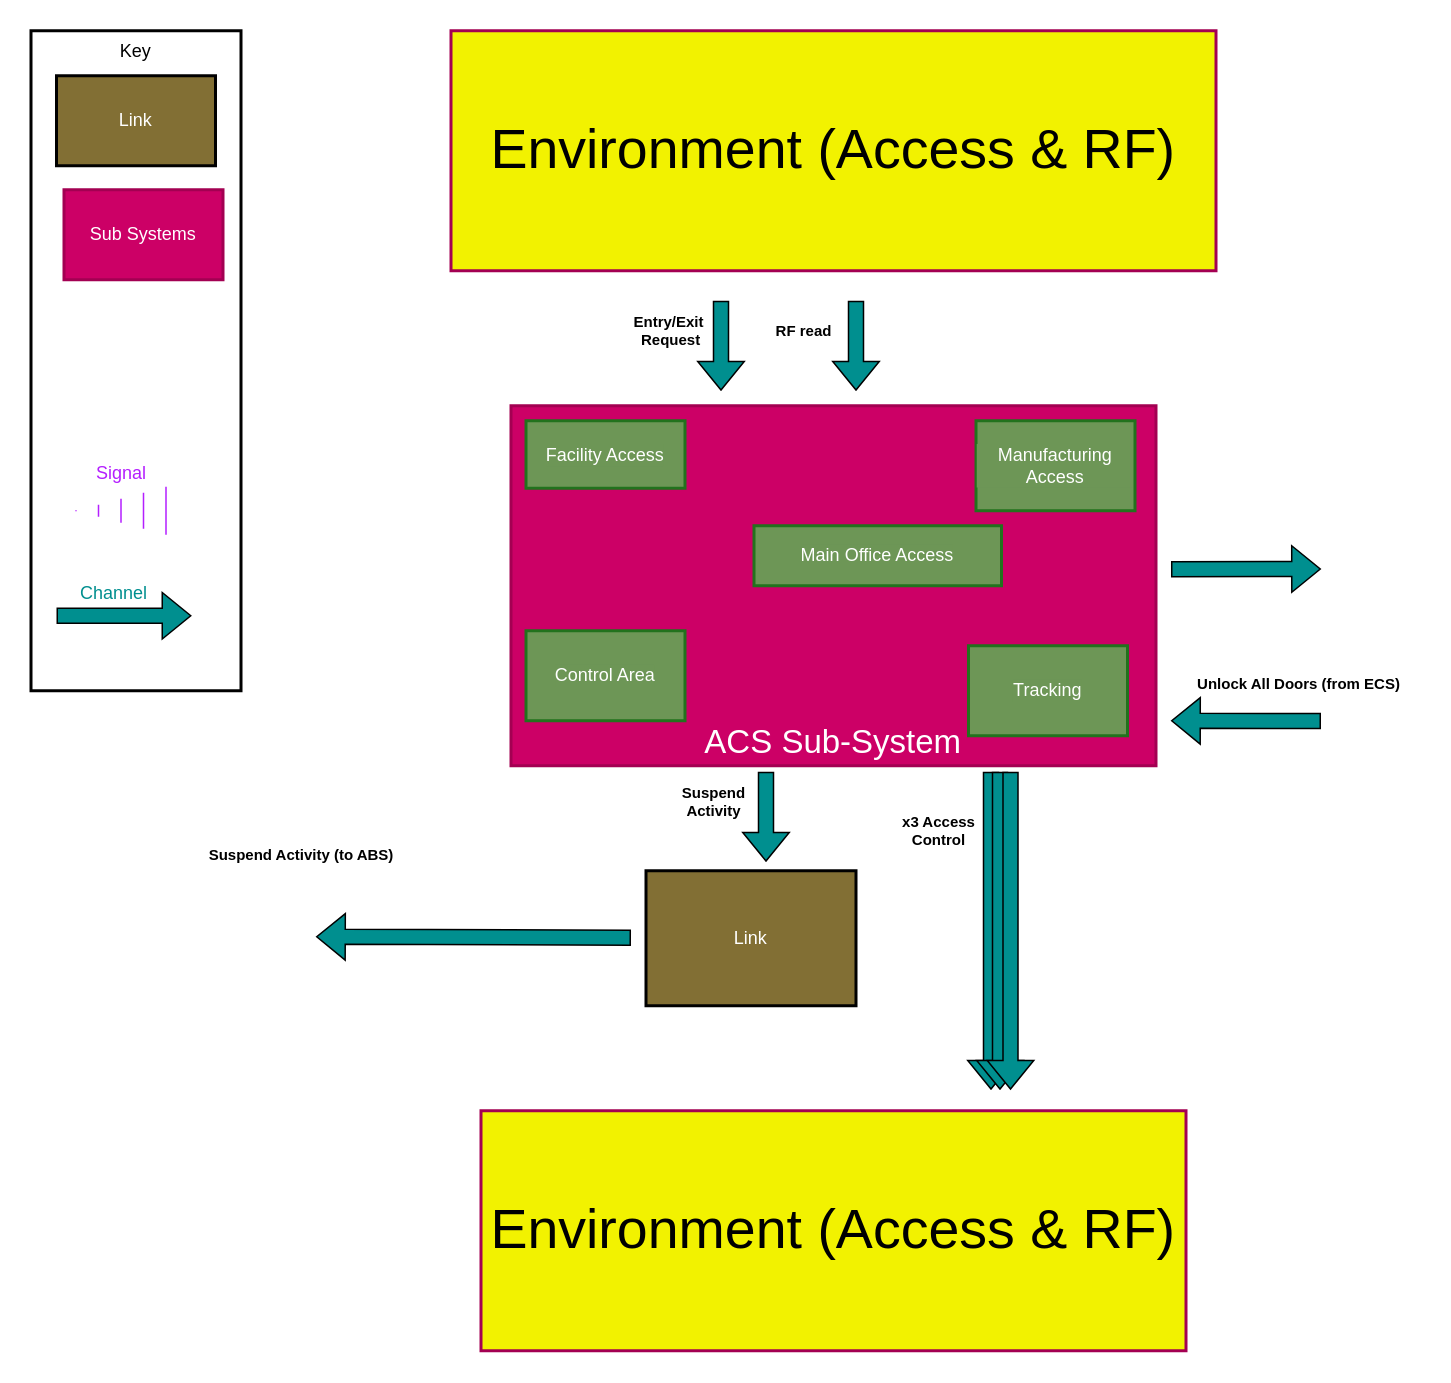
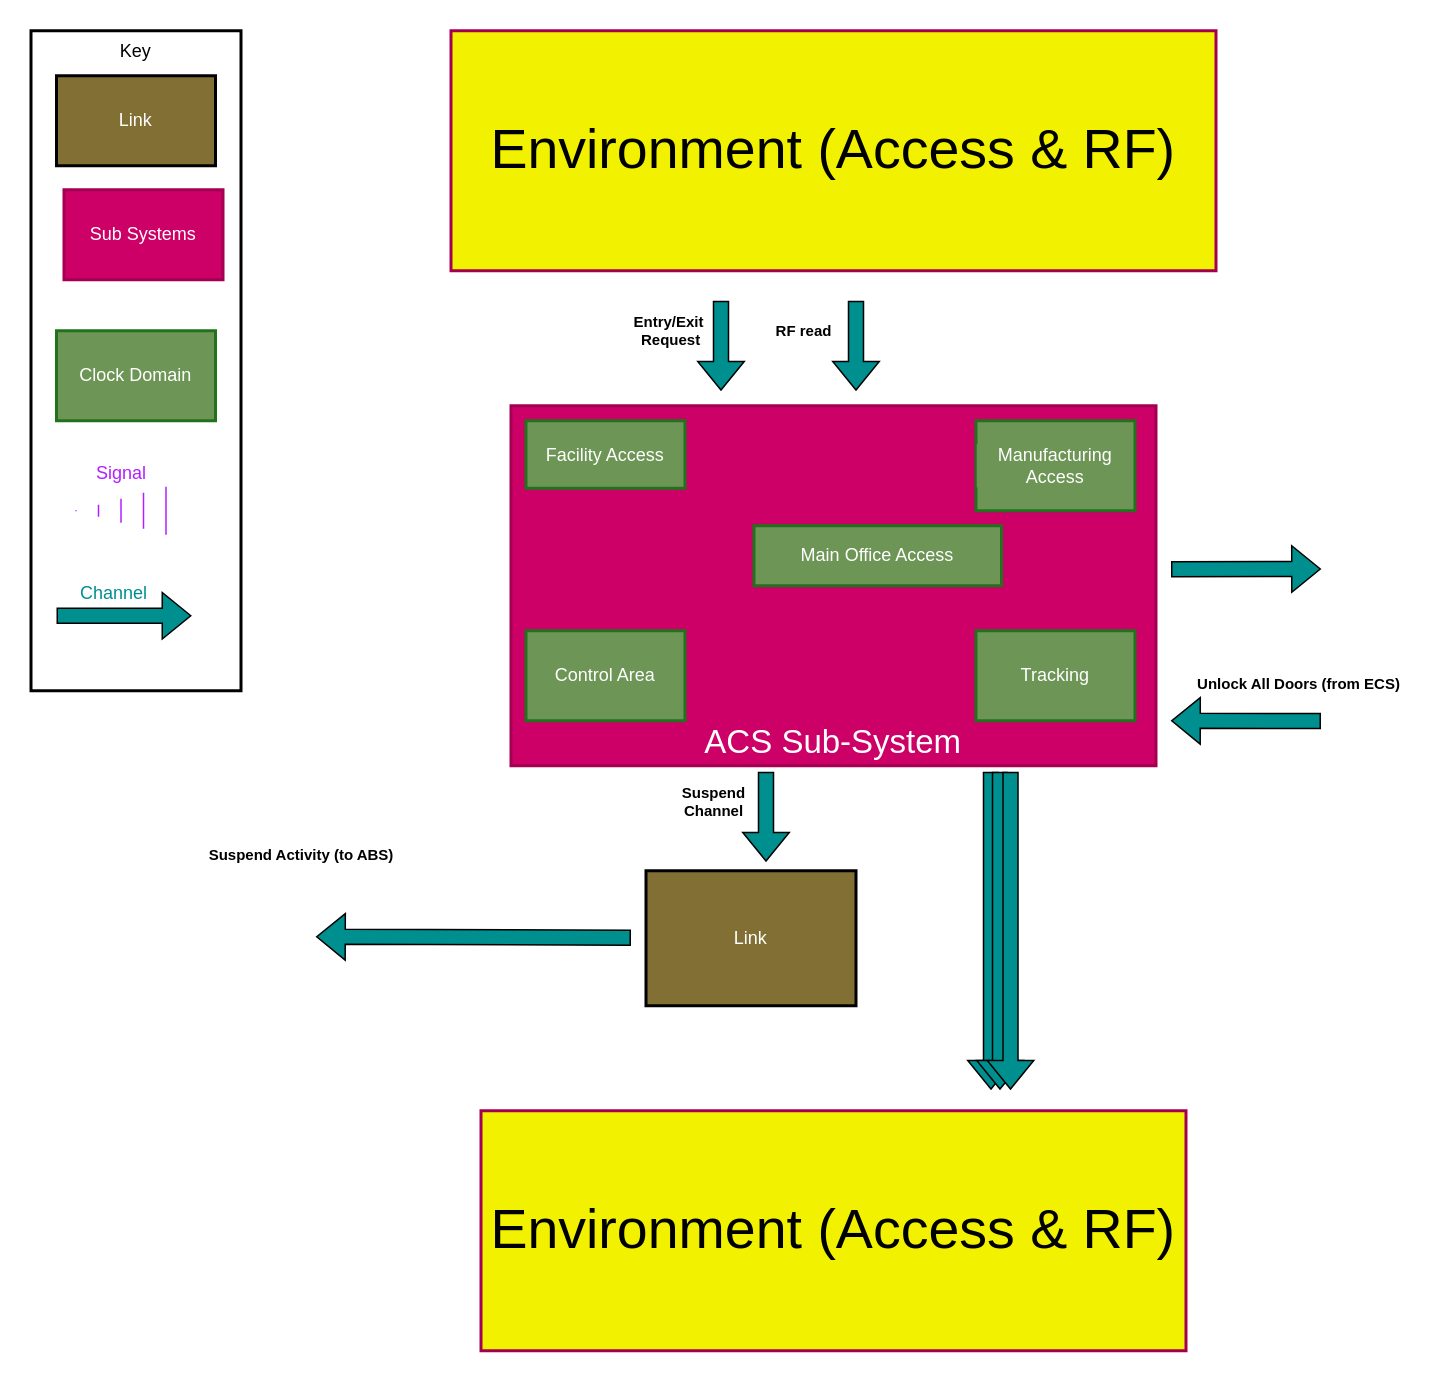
none -> (136, 376)
(1048, 691) -> (1055, 676)
(714, 802) -> (714, 802)
(938, 830) -> none
